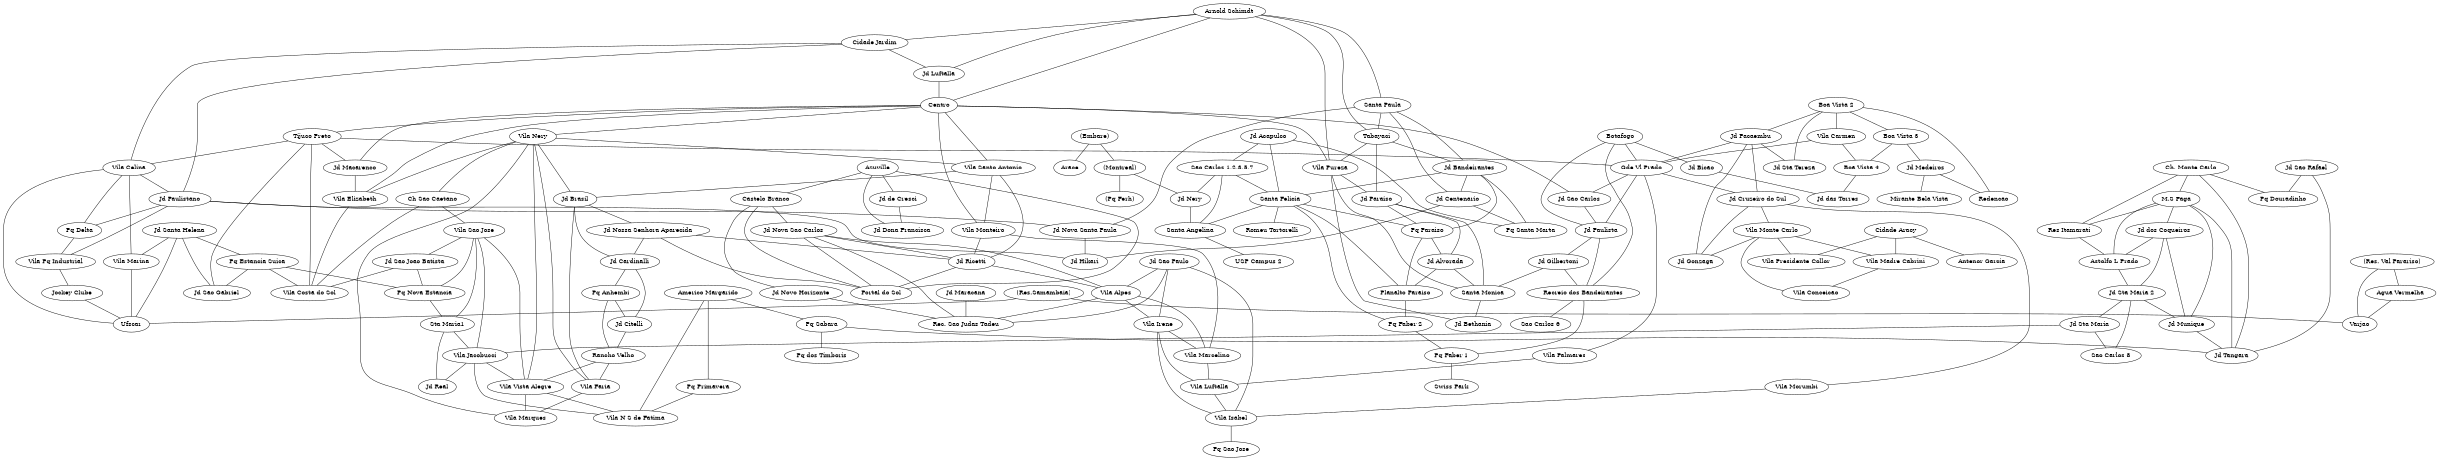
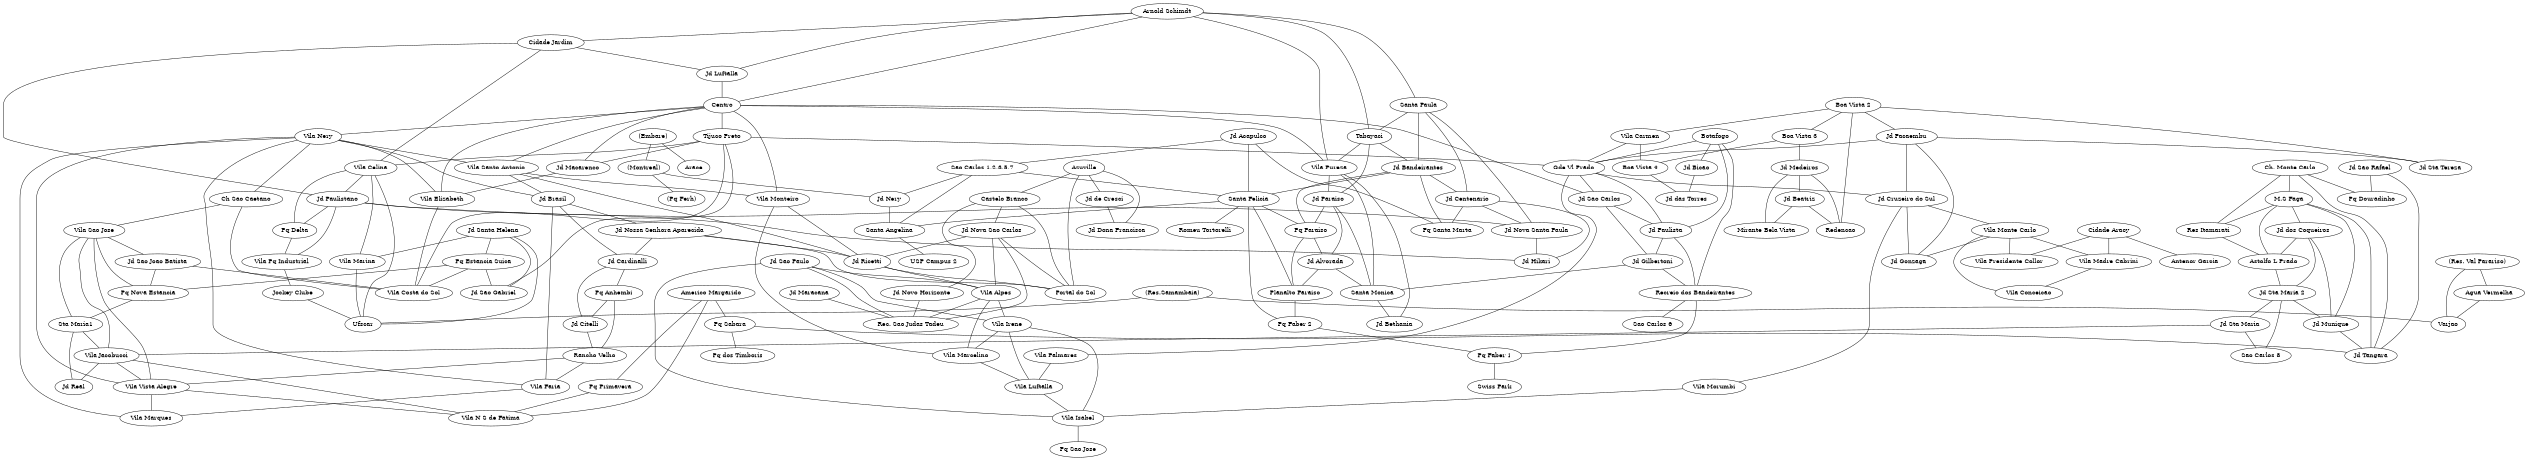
none -> (1800, 199)
none -> (1502, 215)
none -> (1626, 230)
